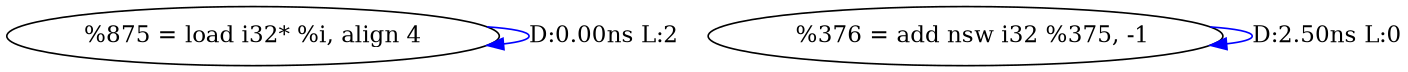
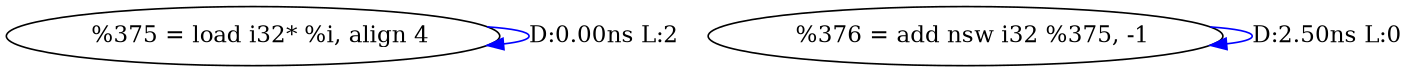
(253, 36) -> (253, 36)
